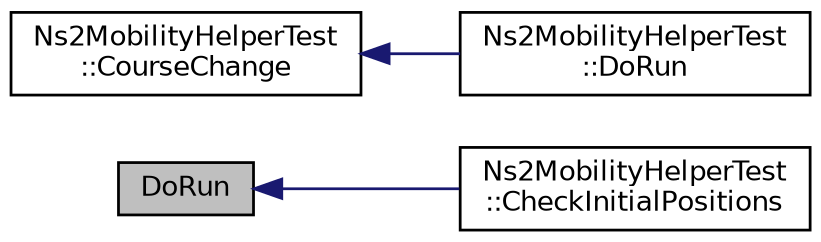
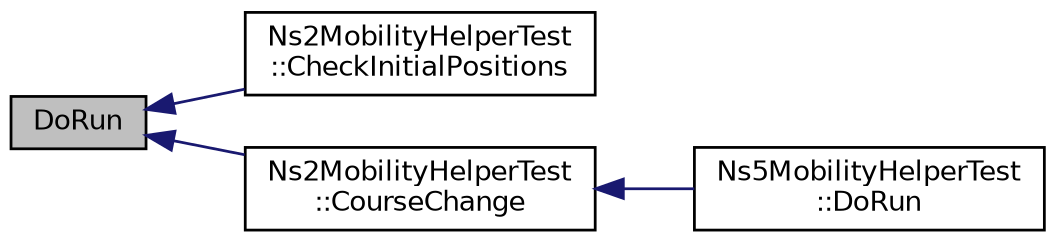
(635, 54) -> (869, 189)
none -> (209, 148)
